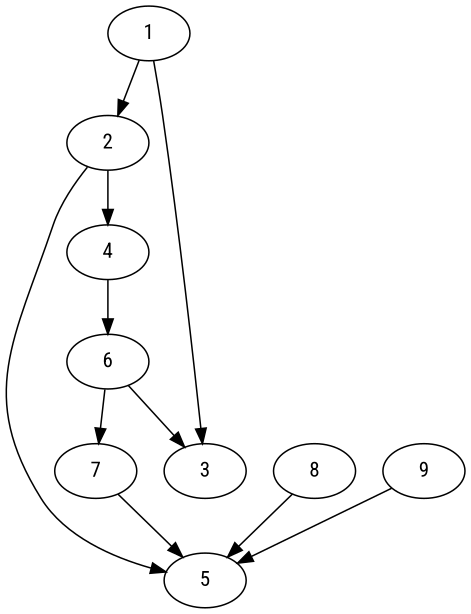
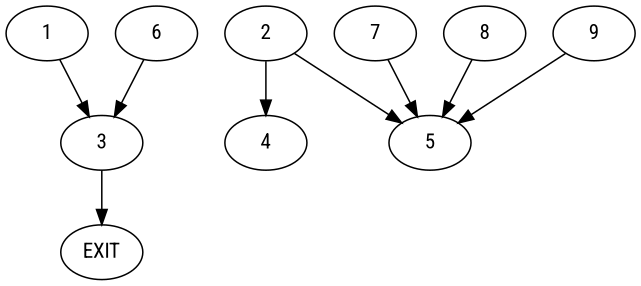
(131, 81) -> none
none -> (102, 252)
(108, 299) -> none
(103, 409) -> none
